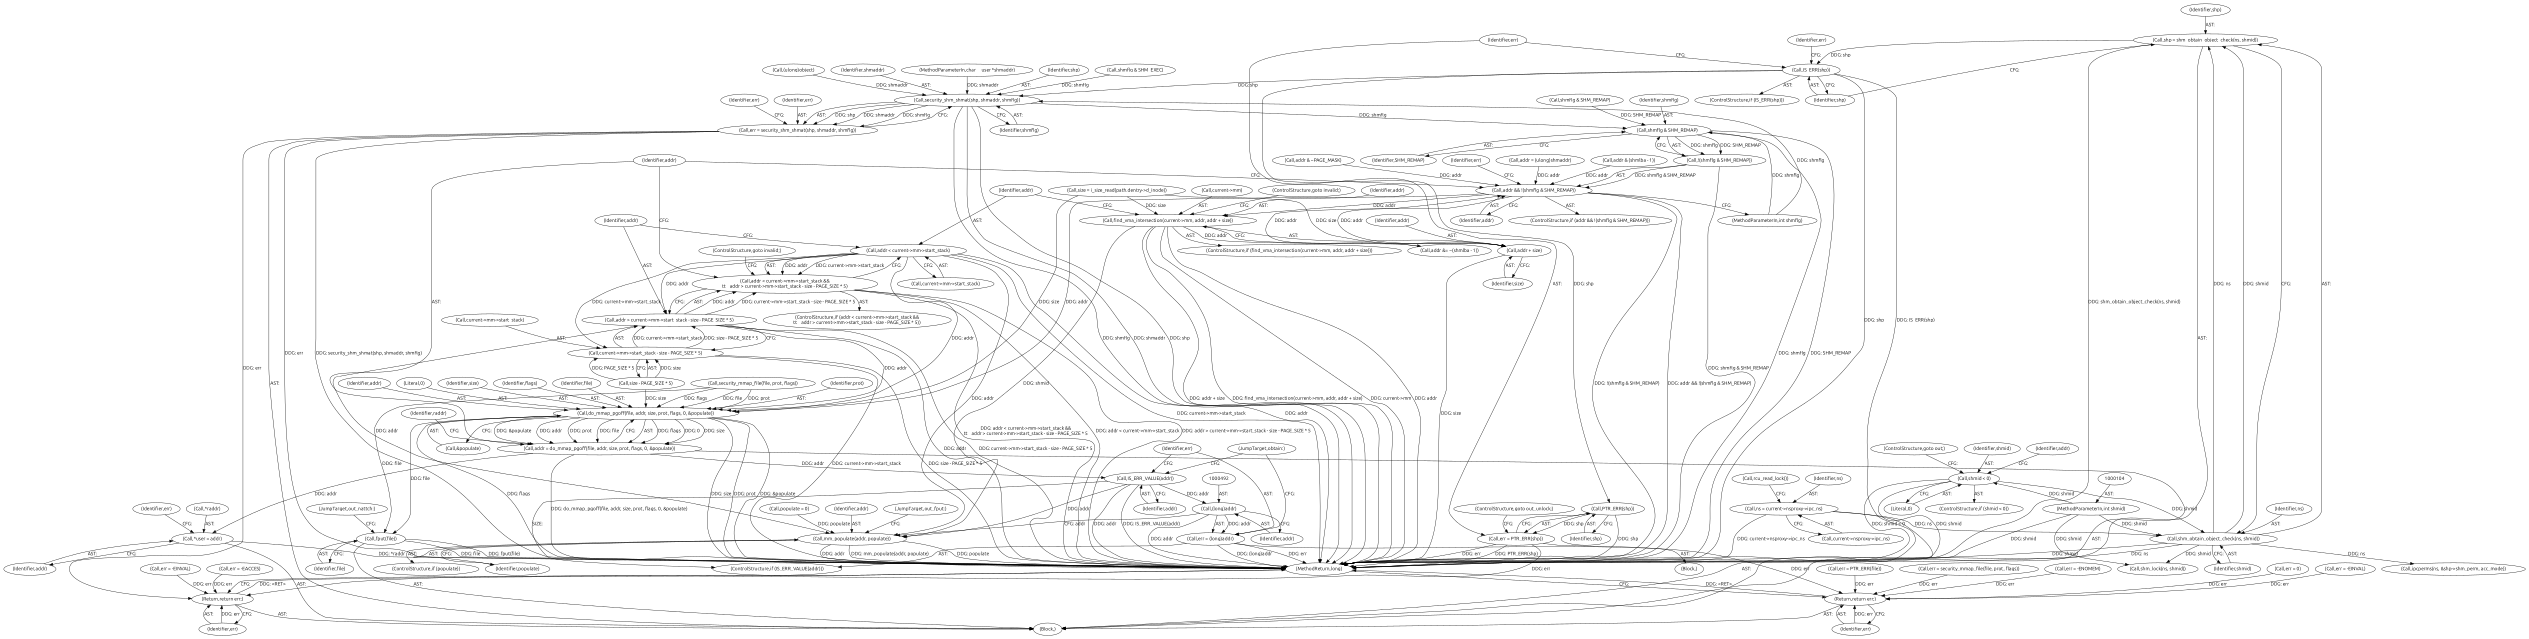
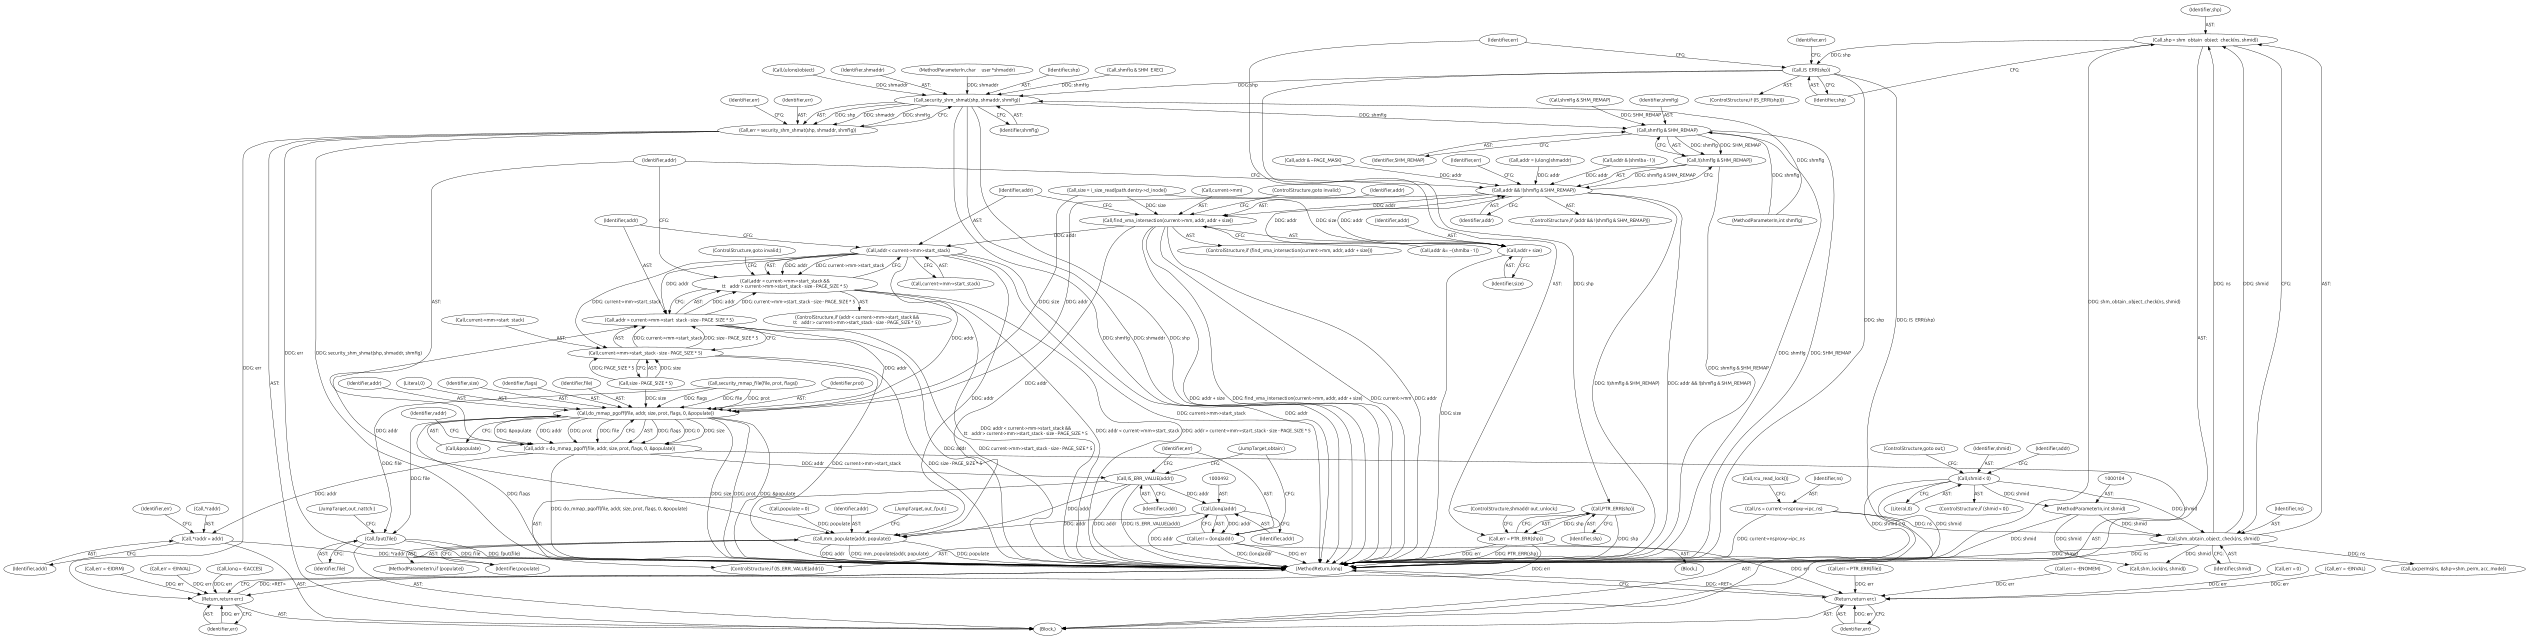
(1667, 199) -> (1652, 186)
(1245, 242) -> (1037, 236)
(1036, 383) -> (1036, 383)
(2035, 492) -> (2012, 499)
(1514, 509) -> (1514, 509)
(538, 524) -> (538, 524)
(1075, 524) -> (1075, 524)
none -> (1201, 525)
(202, 539) -> (202, 539)
(1856, 539) -> none
none -> (105, 569)
(240, 569) -> (240, 569)
(426, 569) -> (426, 569)
(1969, 569) -> none
